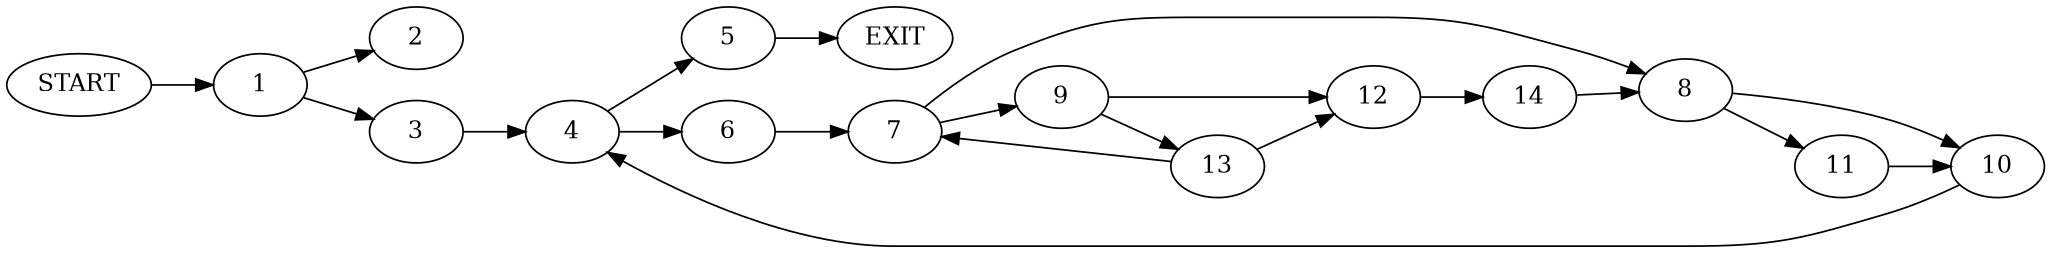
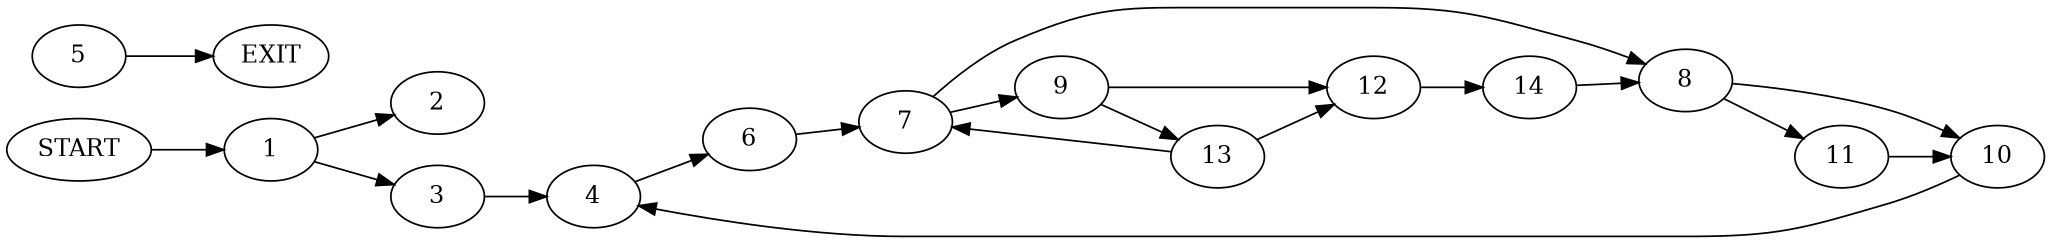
(643, 90) -> none
